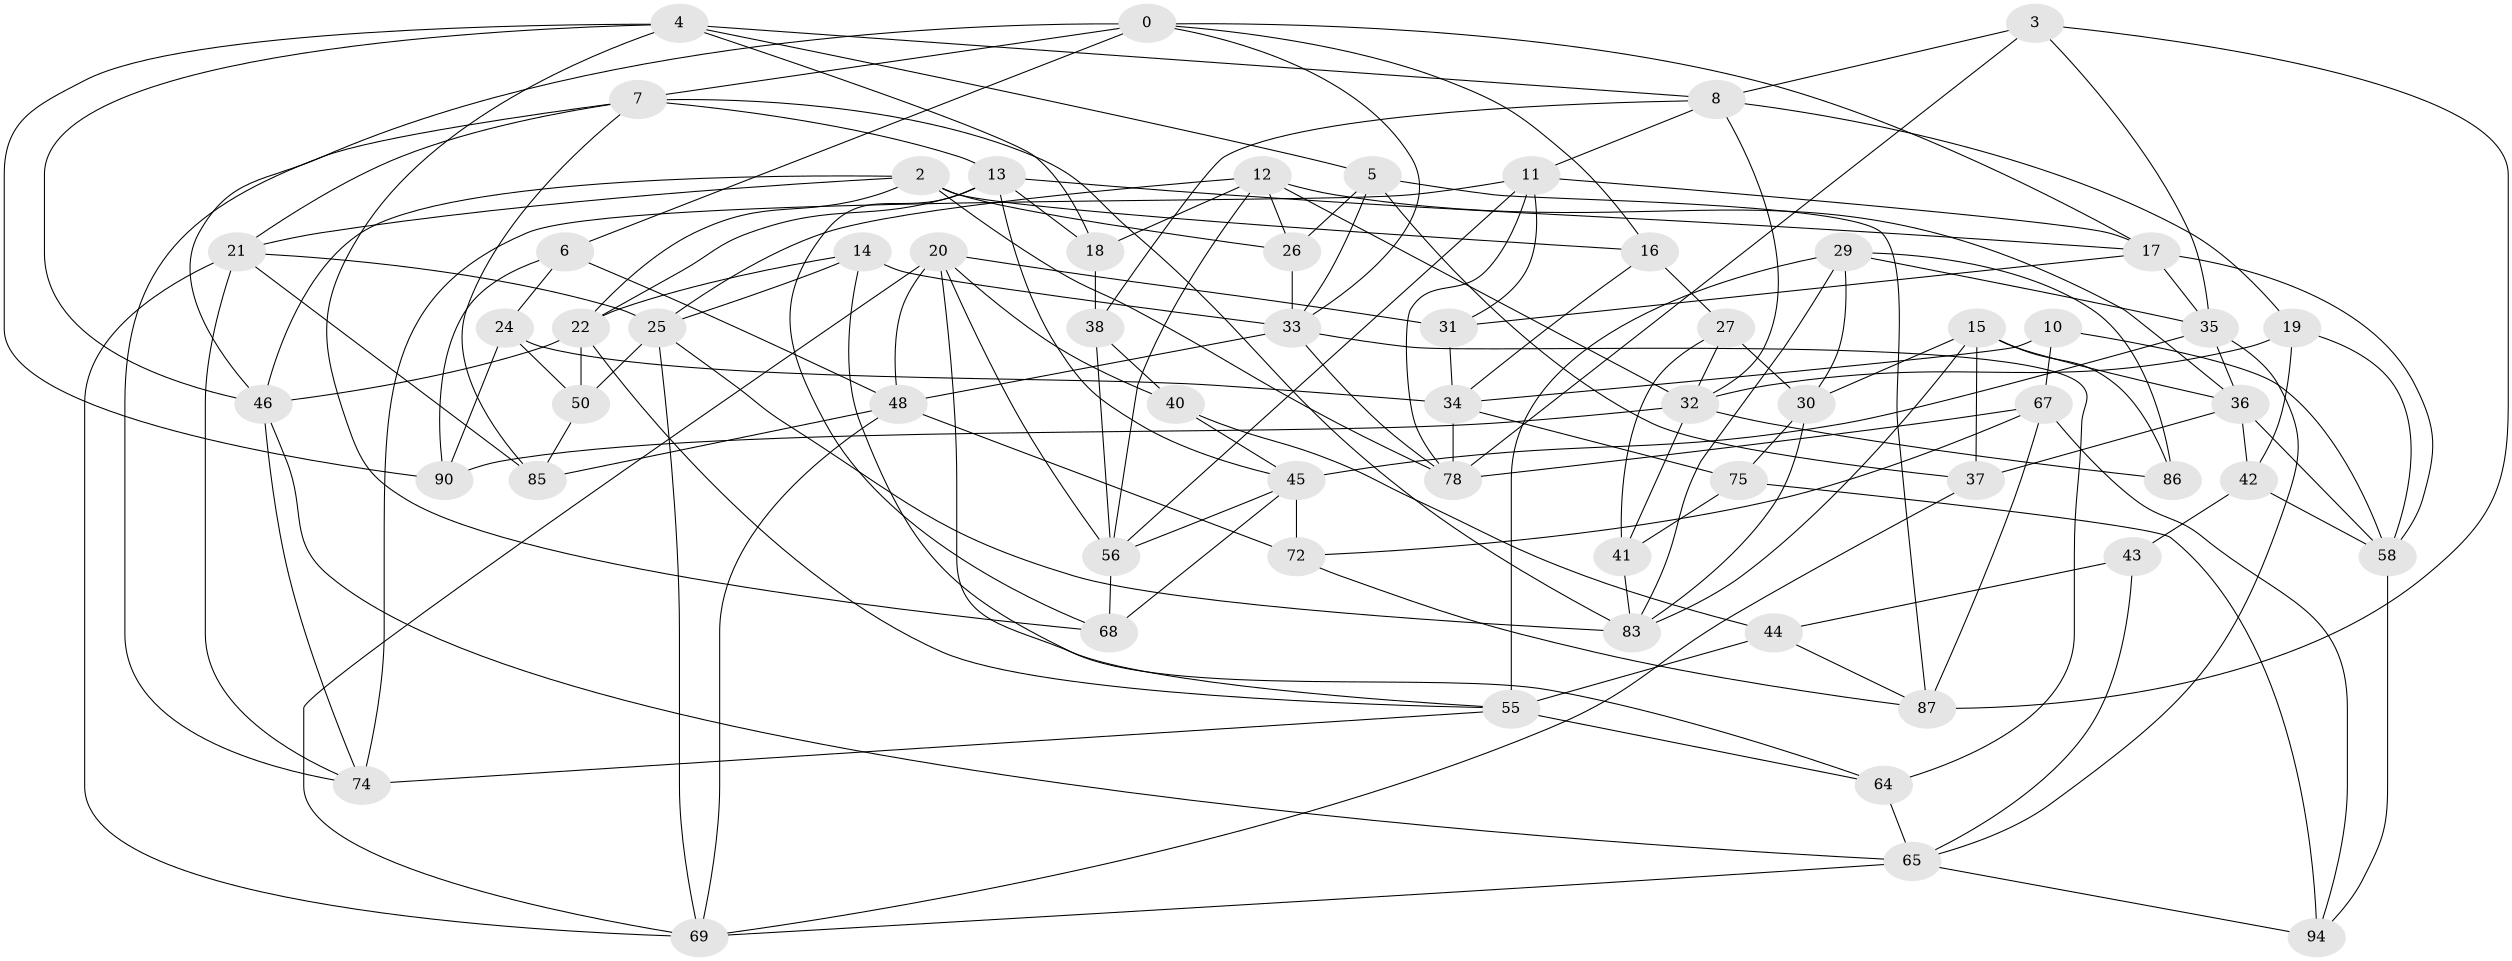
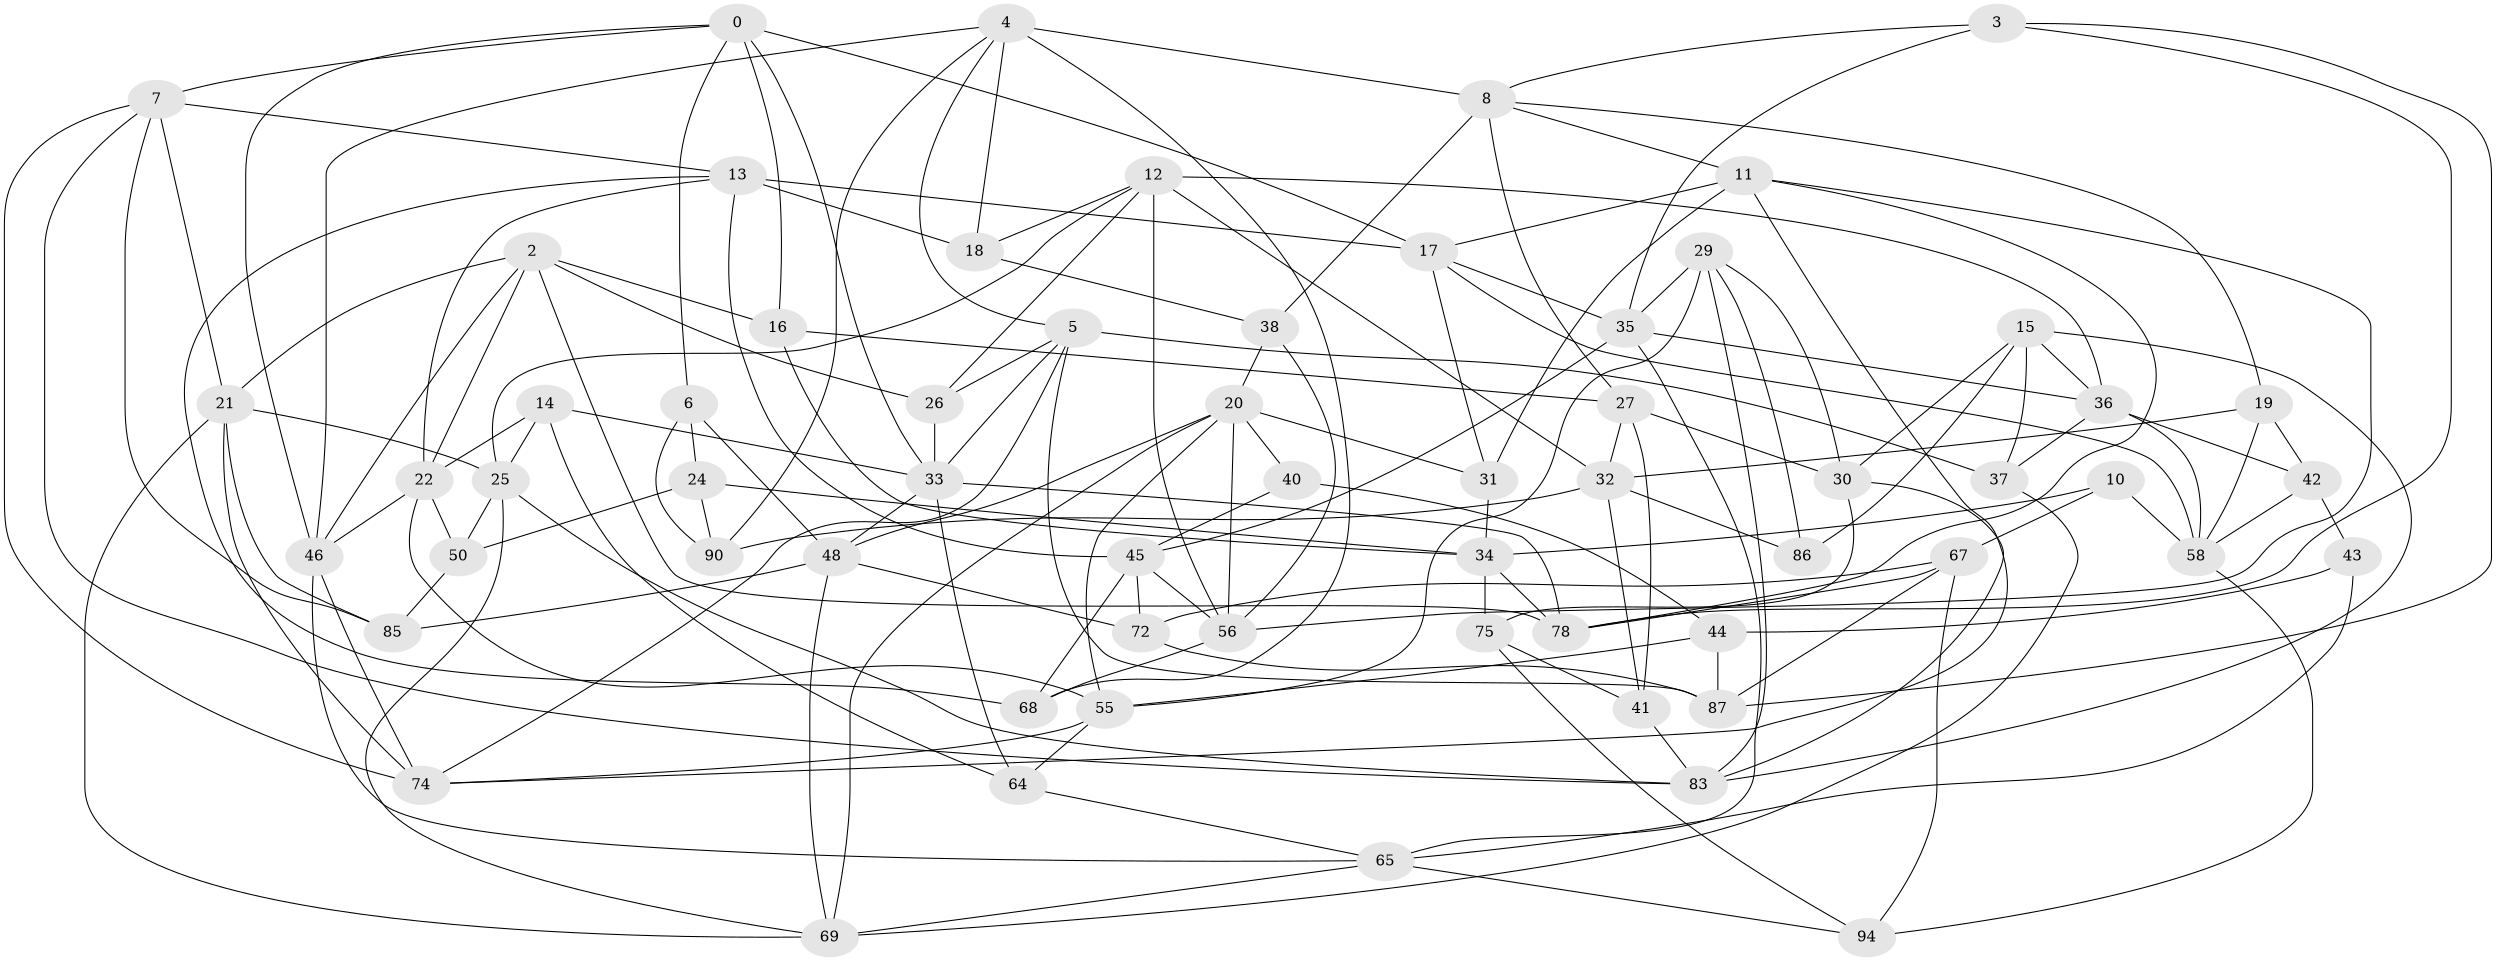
(1776, 256) -> (1527, 264)
(1136, 366) -> (1253, 364)
none -> (772, 556)
